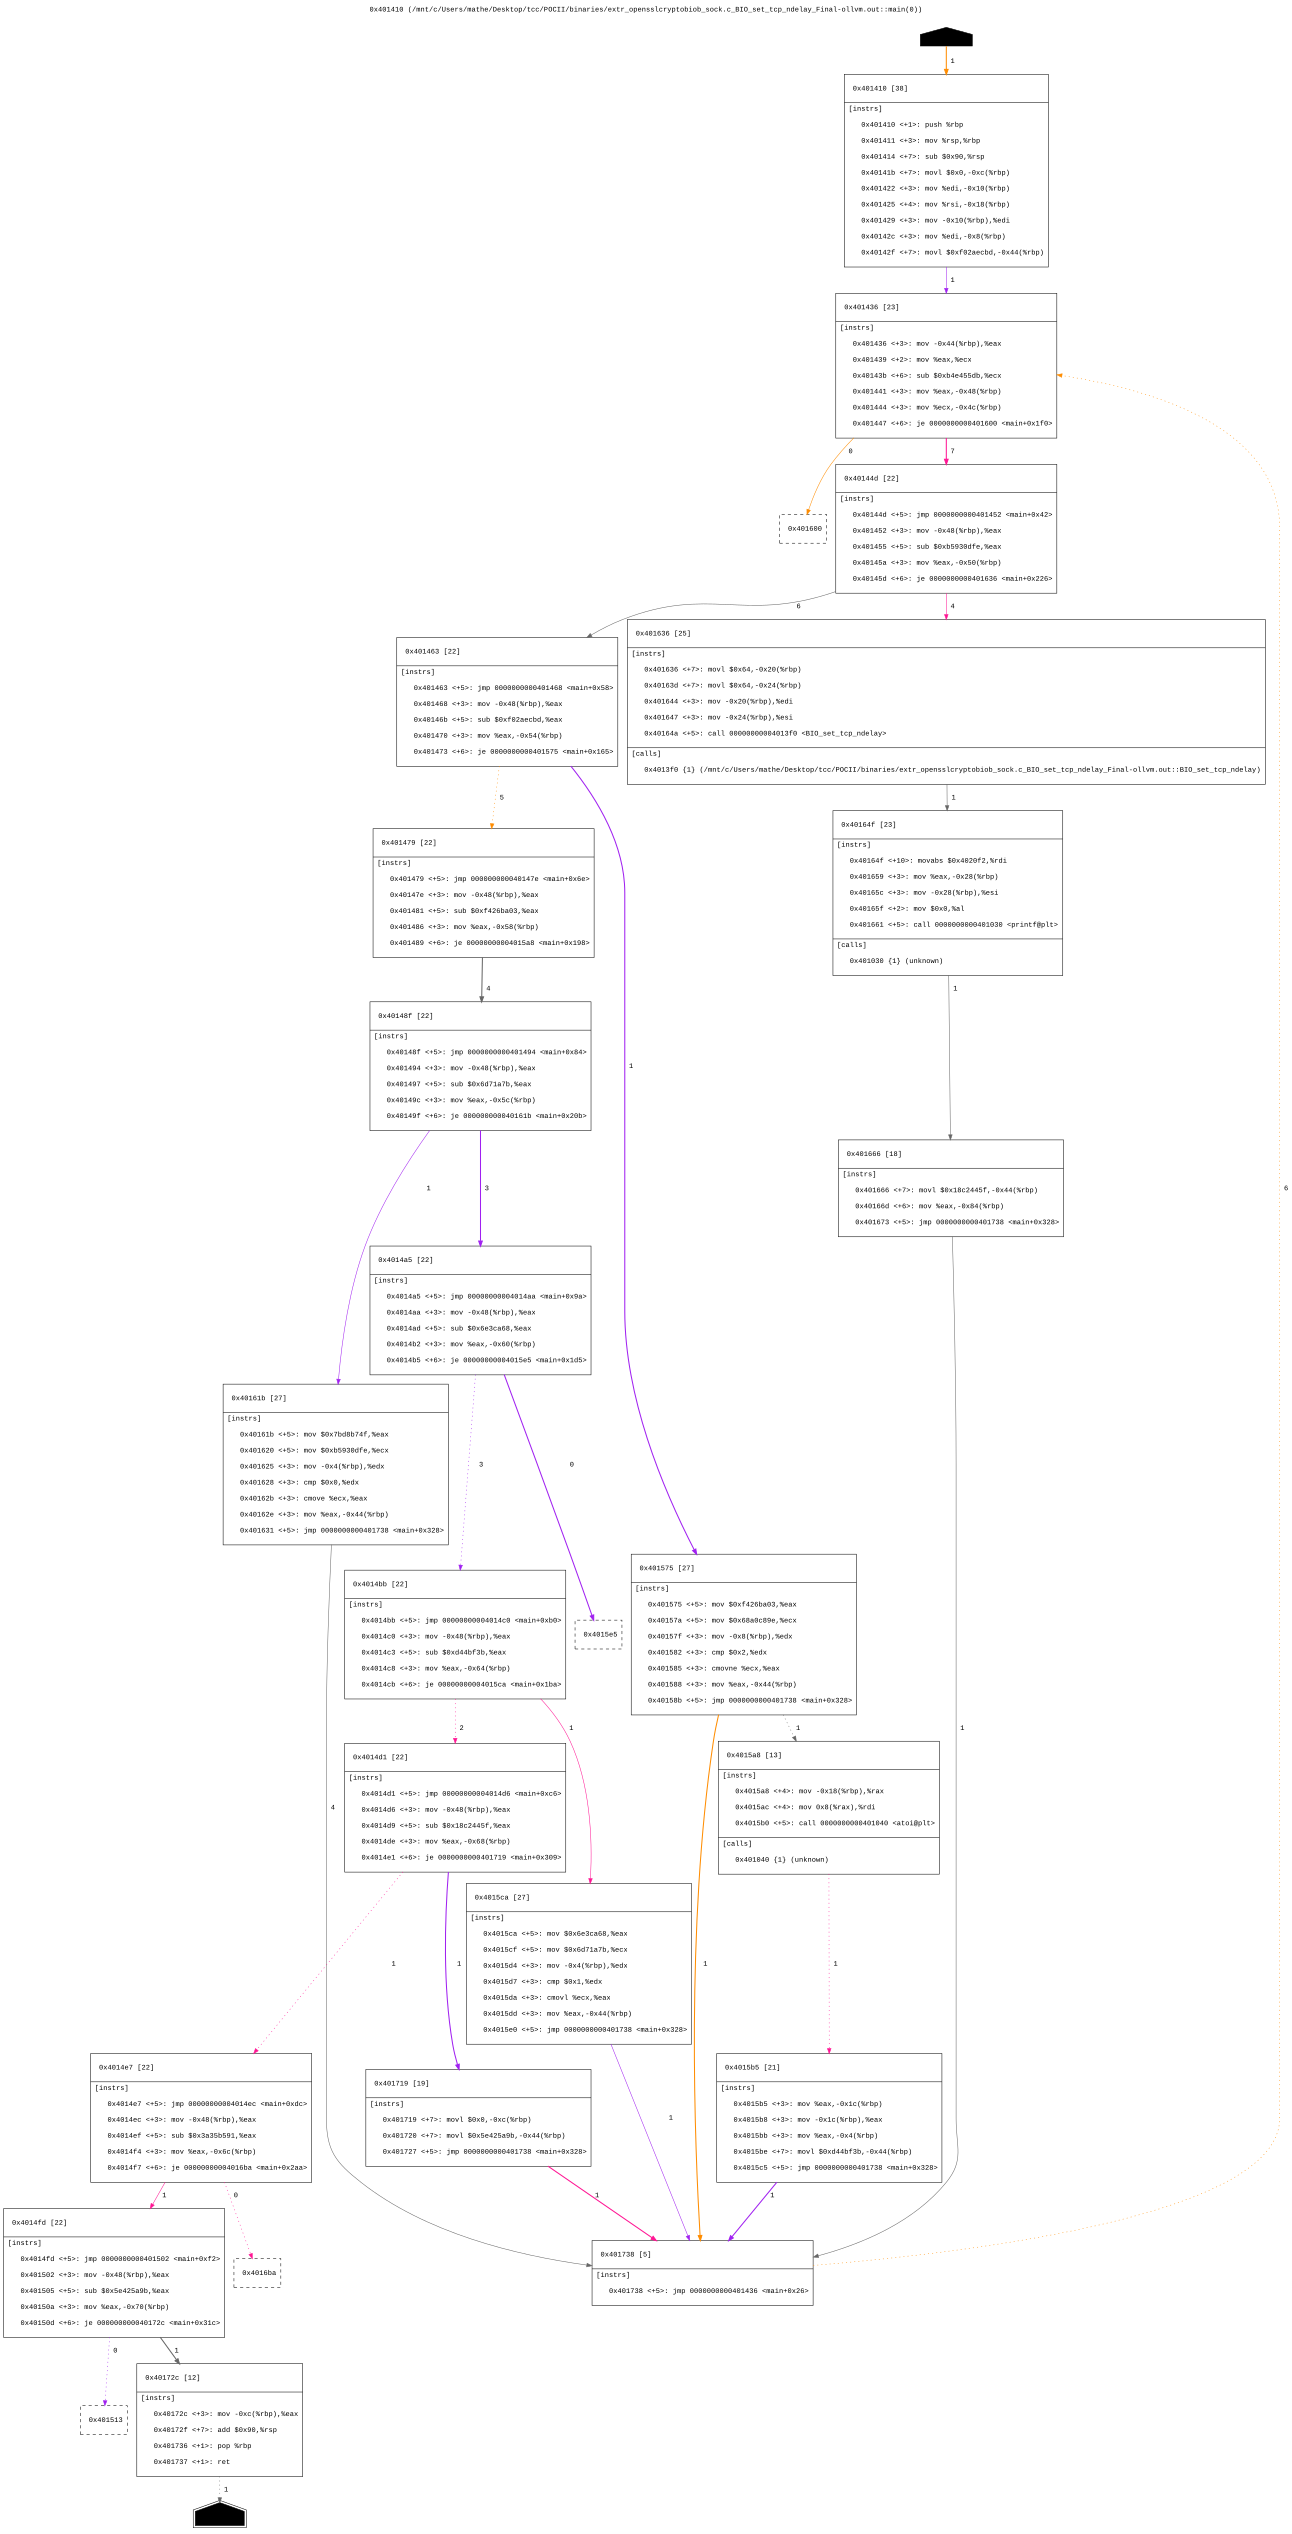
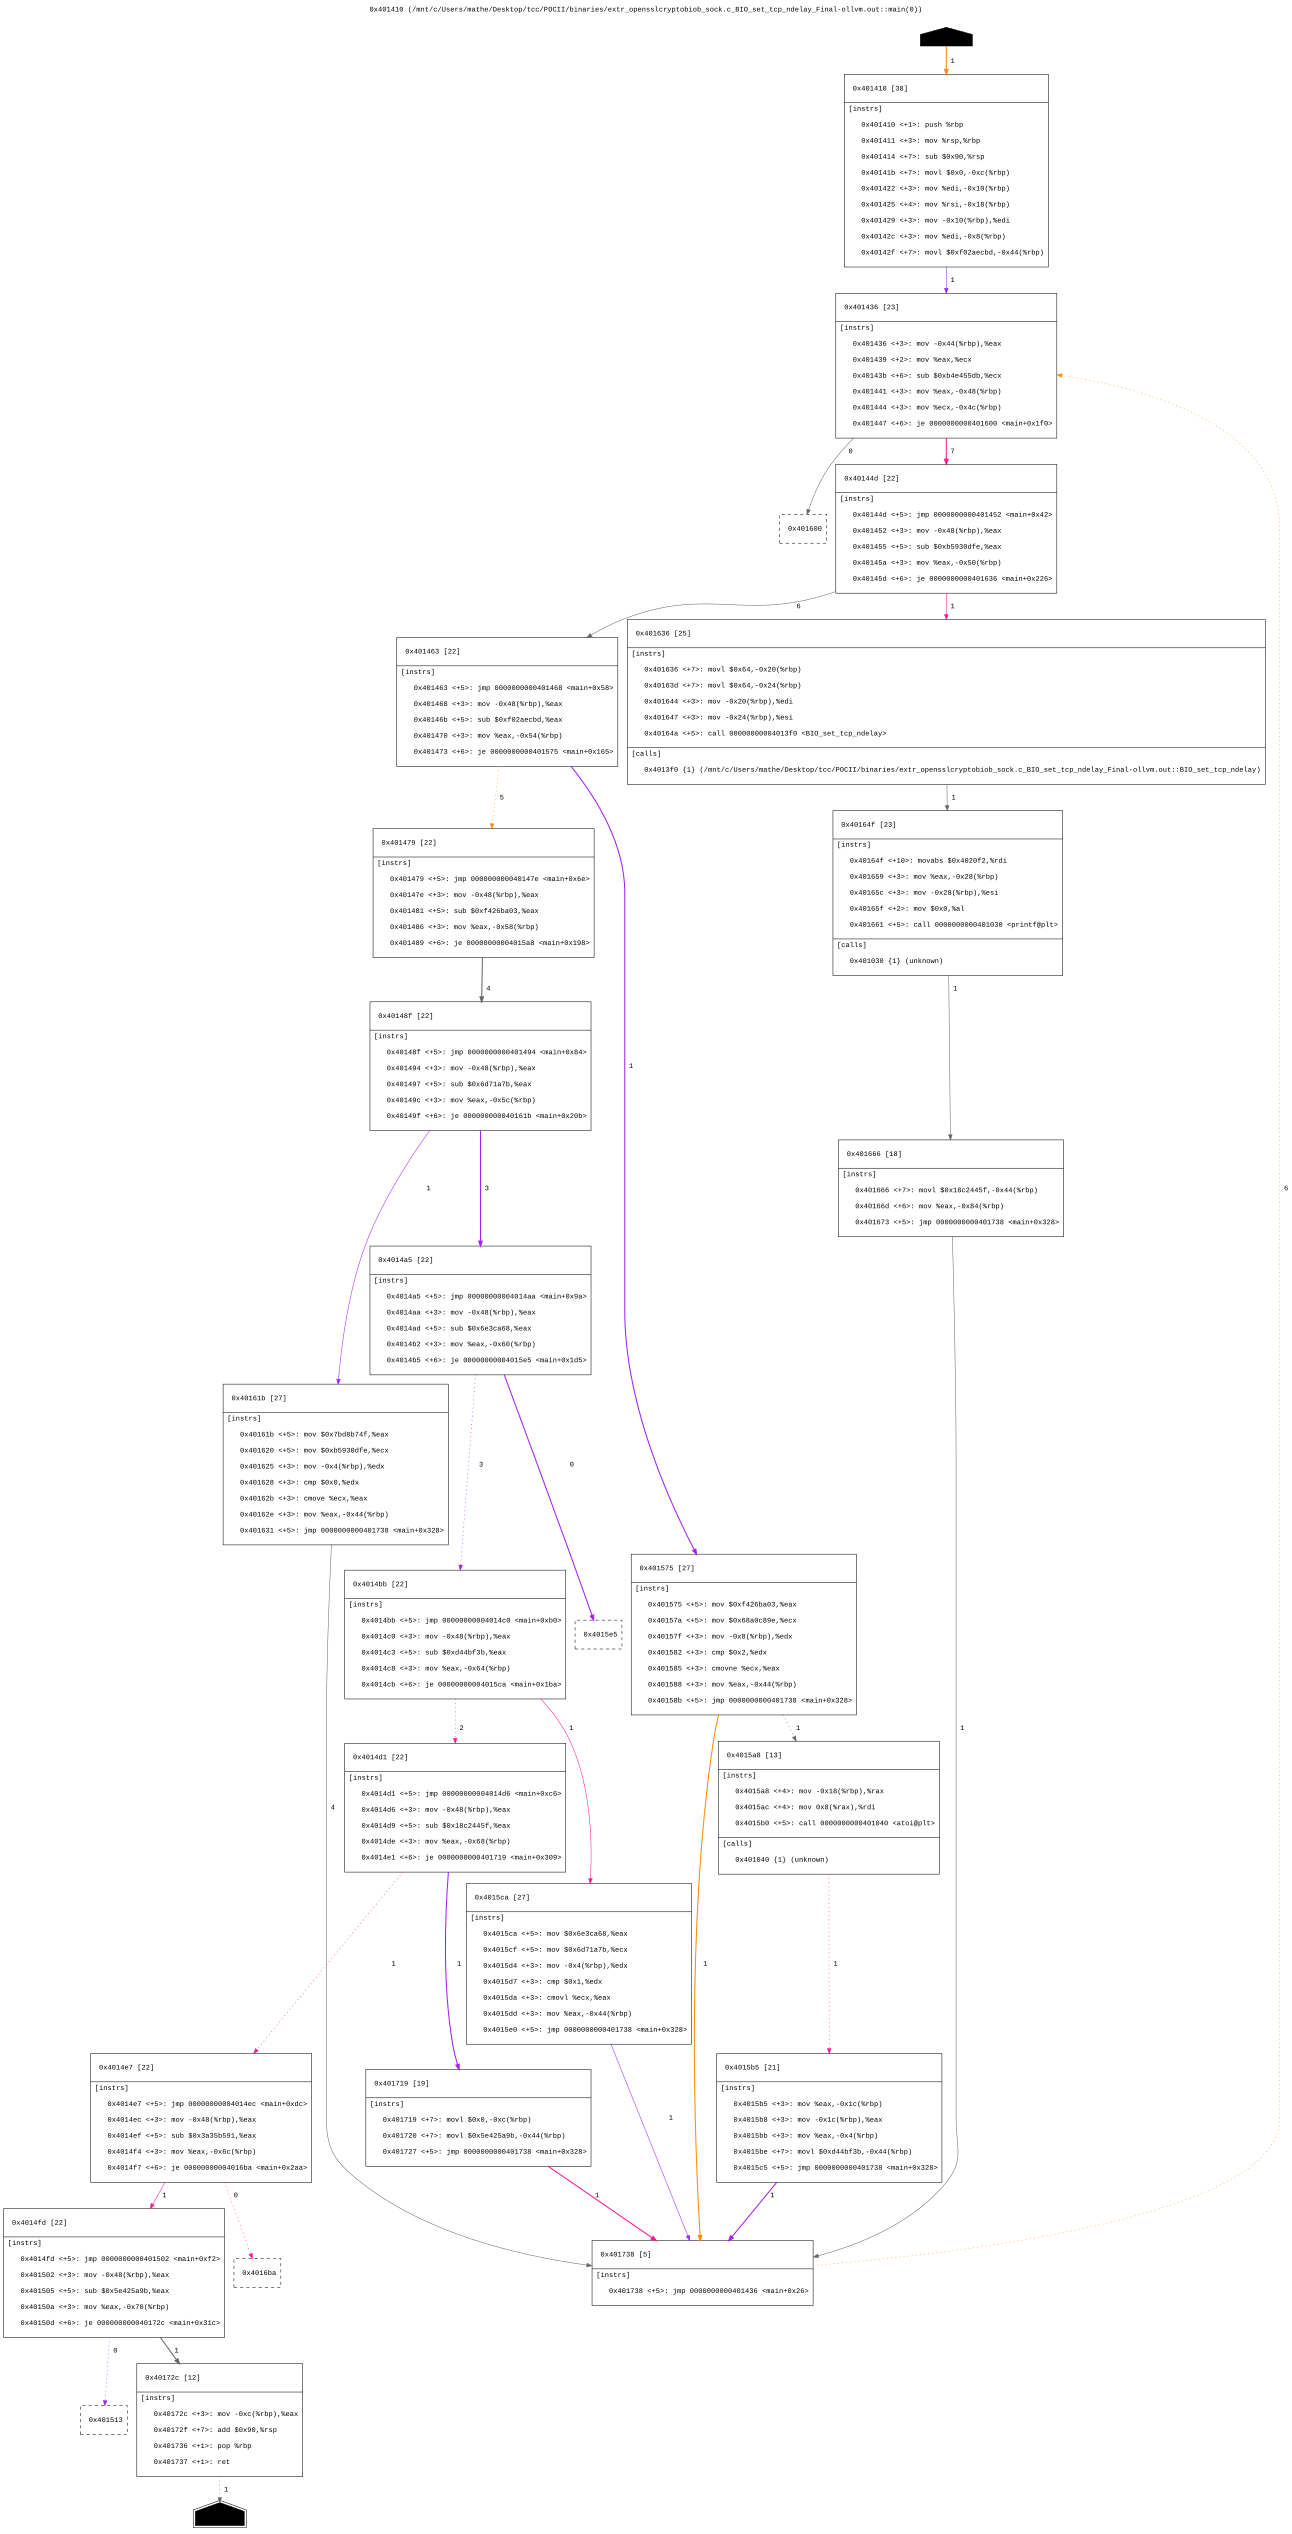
(827, 471) -> (827, 471)
(951, 606) -> (951, 606)
